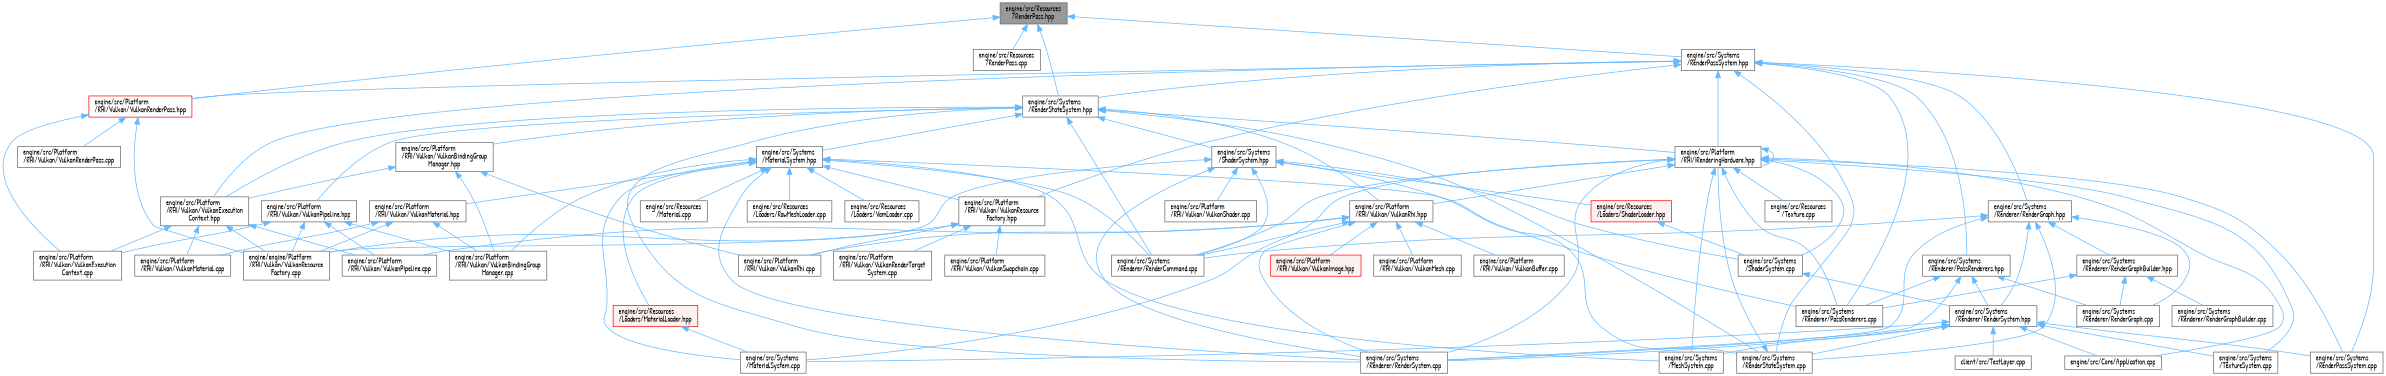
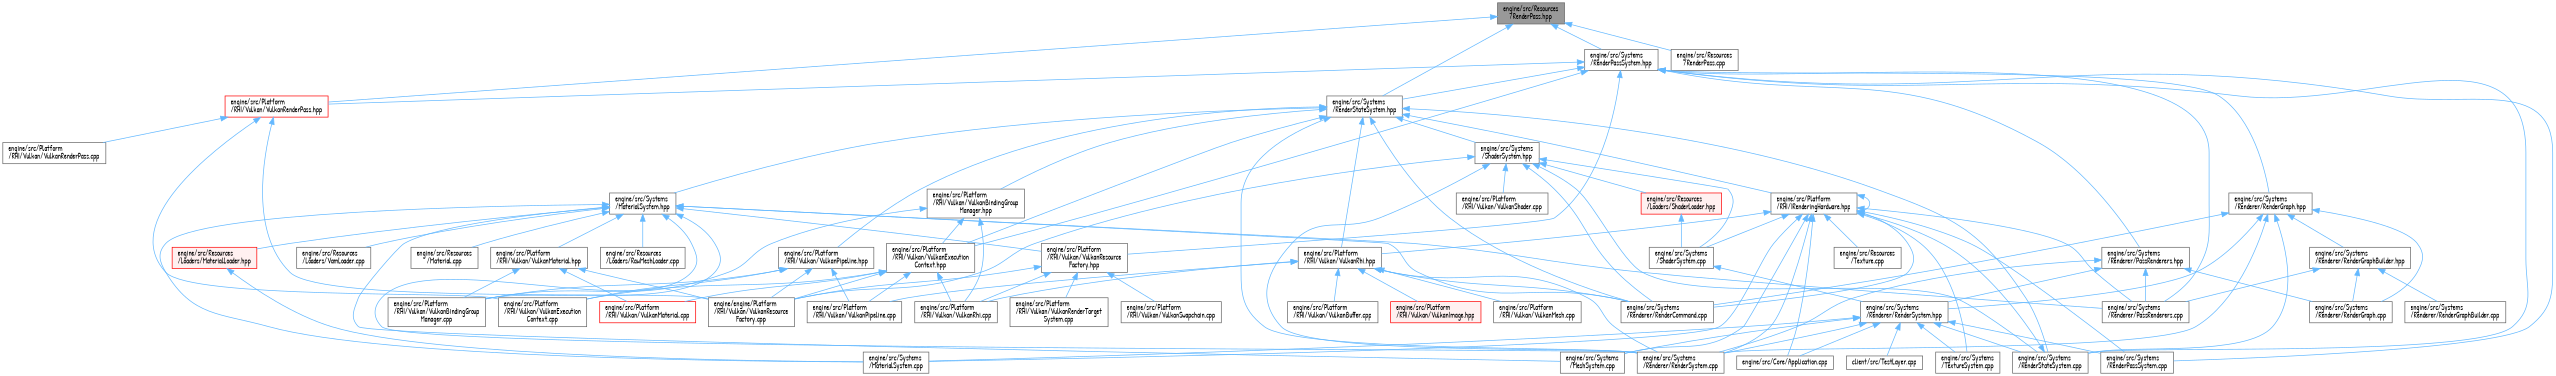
(1718, 112) -> none
(183, 266) -> (648, 312)
none -> (945, 288)
